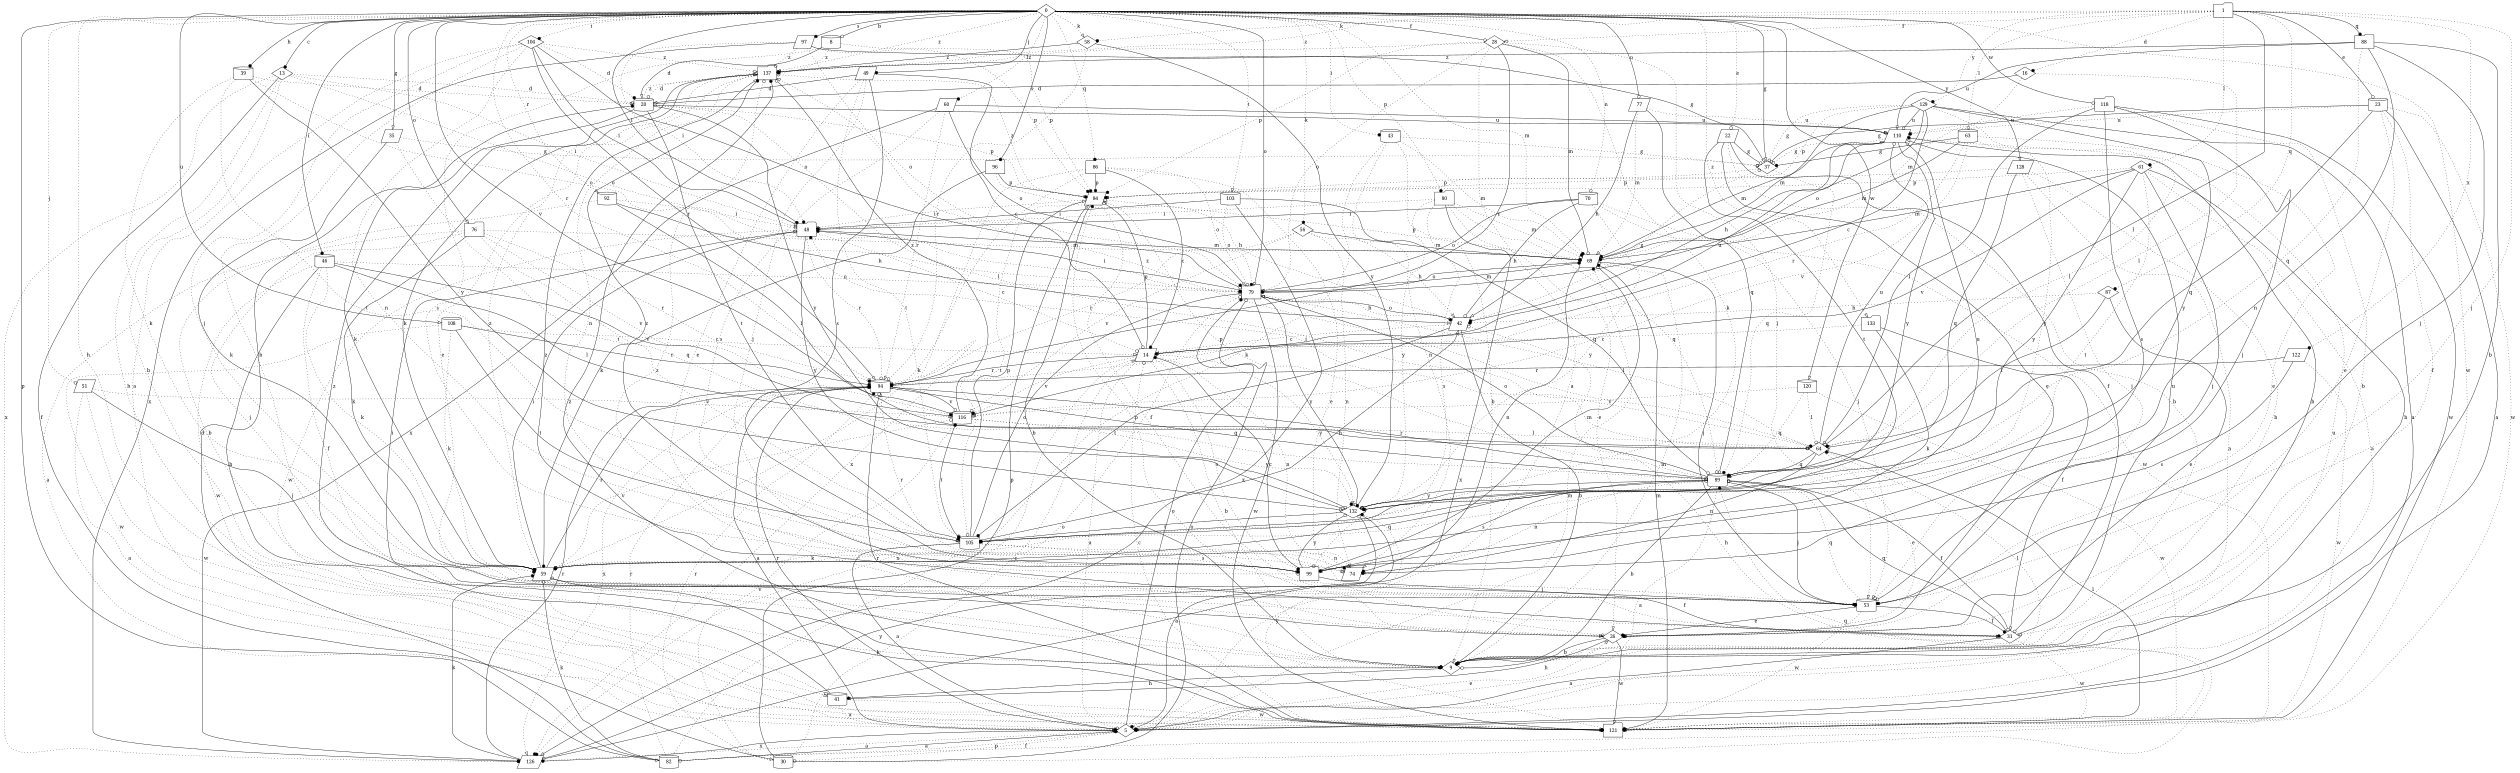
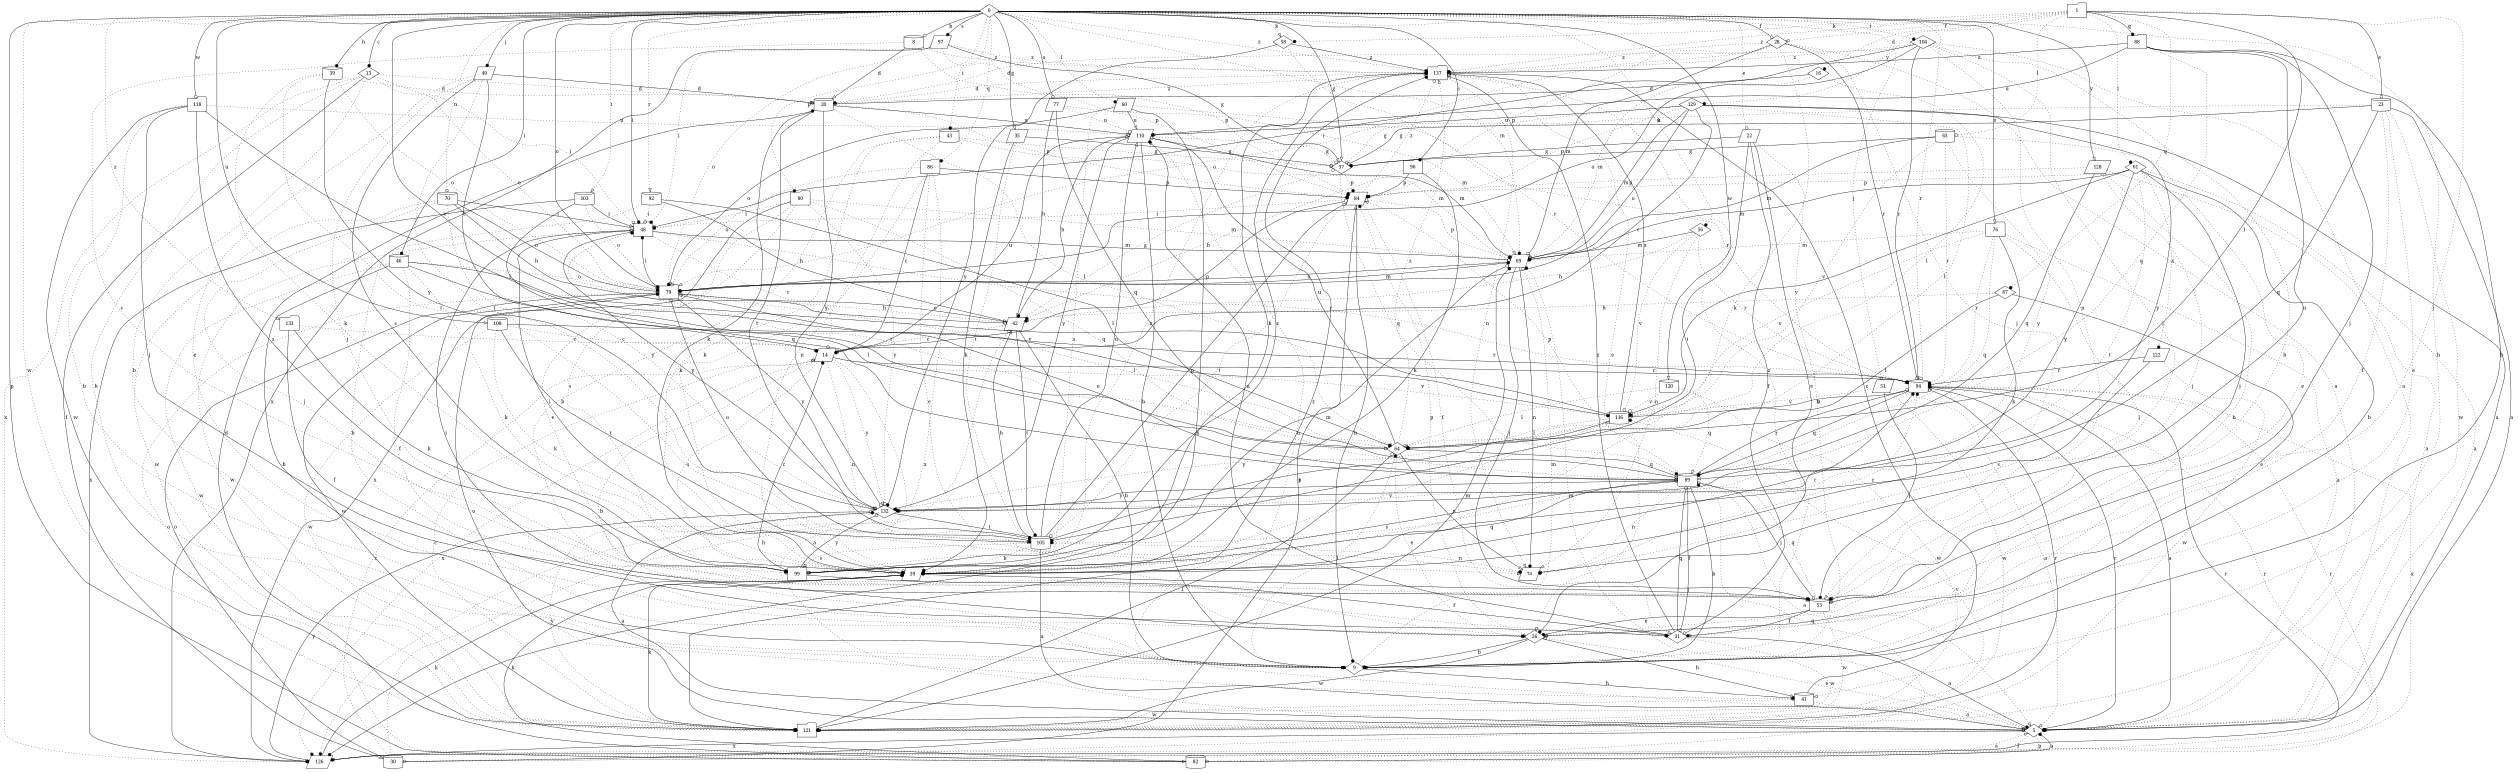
(2470, 107) -> (2171, 255)
(1078, 158) -> (1178, 149)
(1062, 554) -> (1751, 512)
